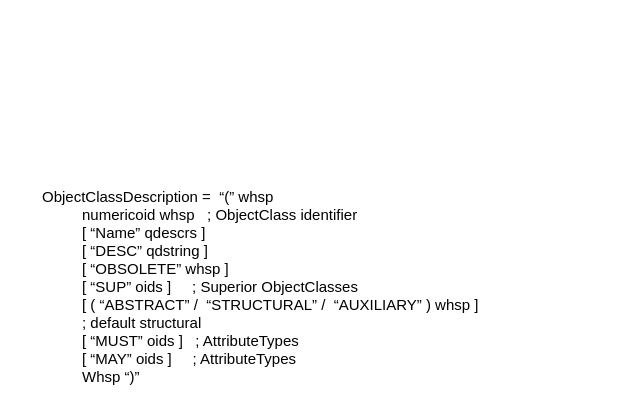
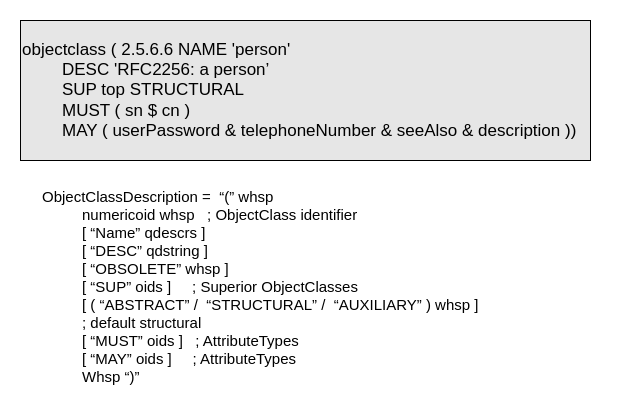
none -> (306, 91)
